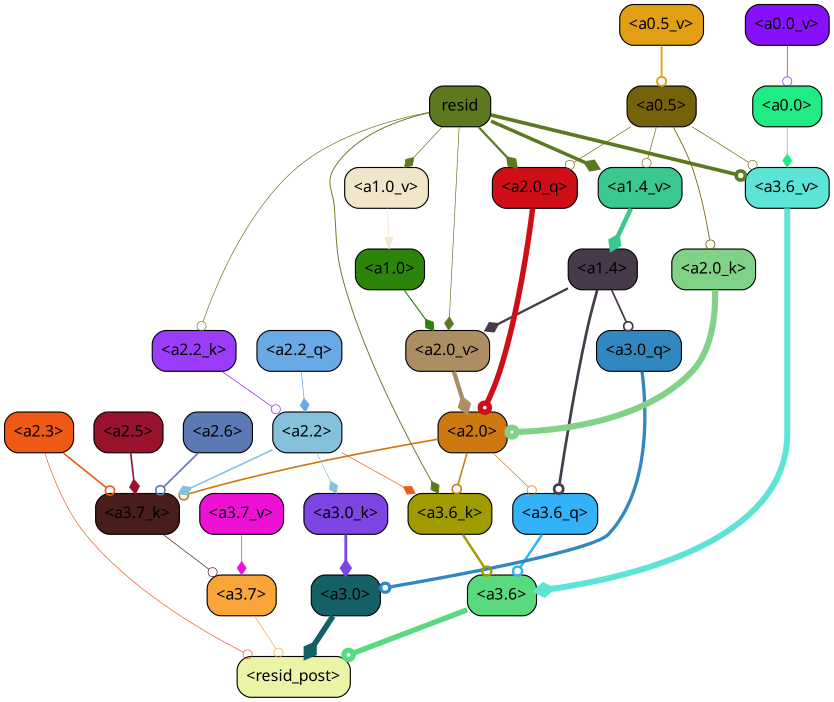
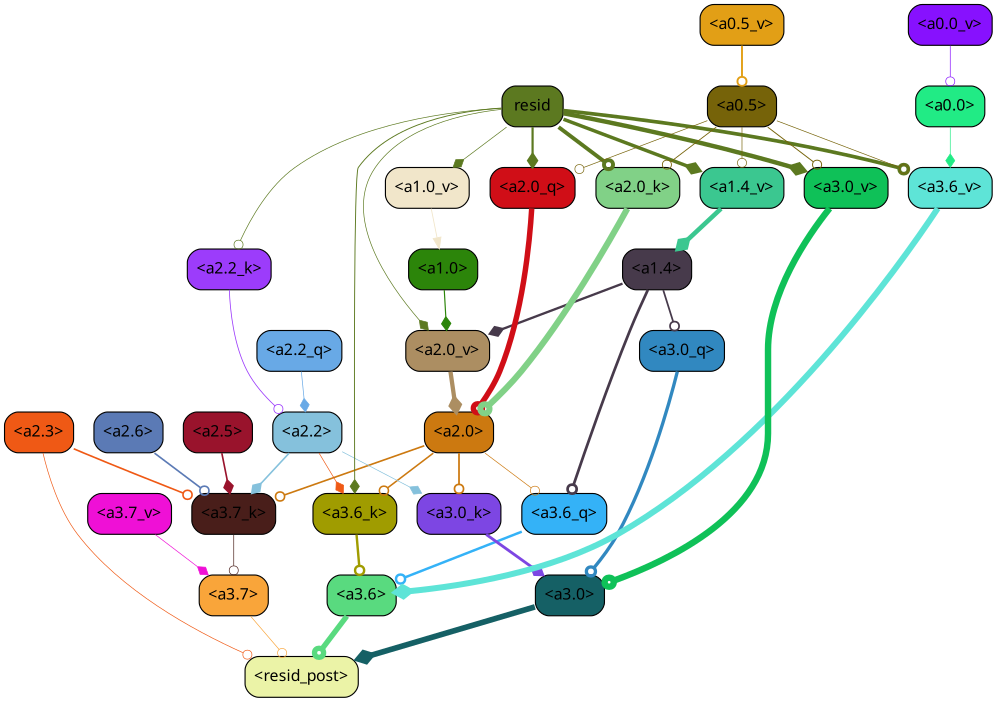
none -> (582, 144)
none -> (846, 188)
none -> (459, 469)
